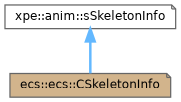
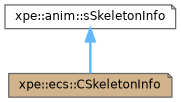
(90, 85) -> (90, 85)
